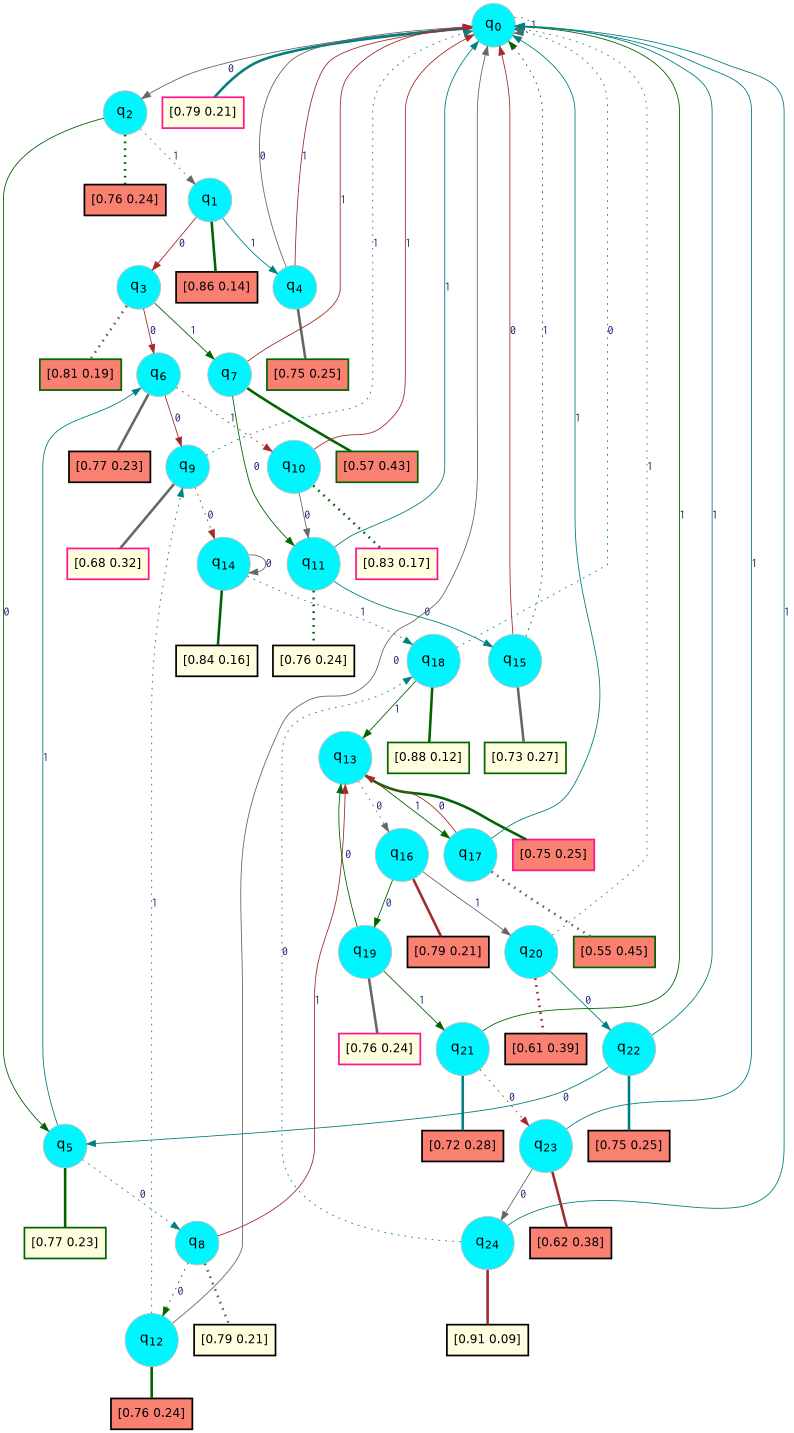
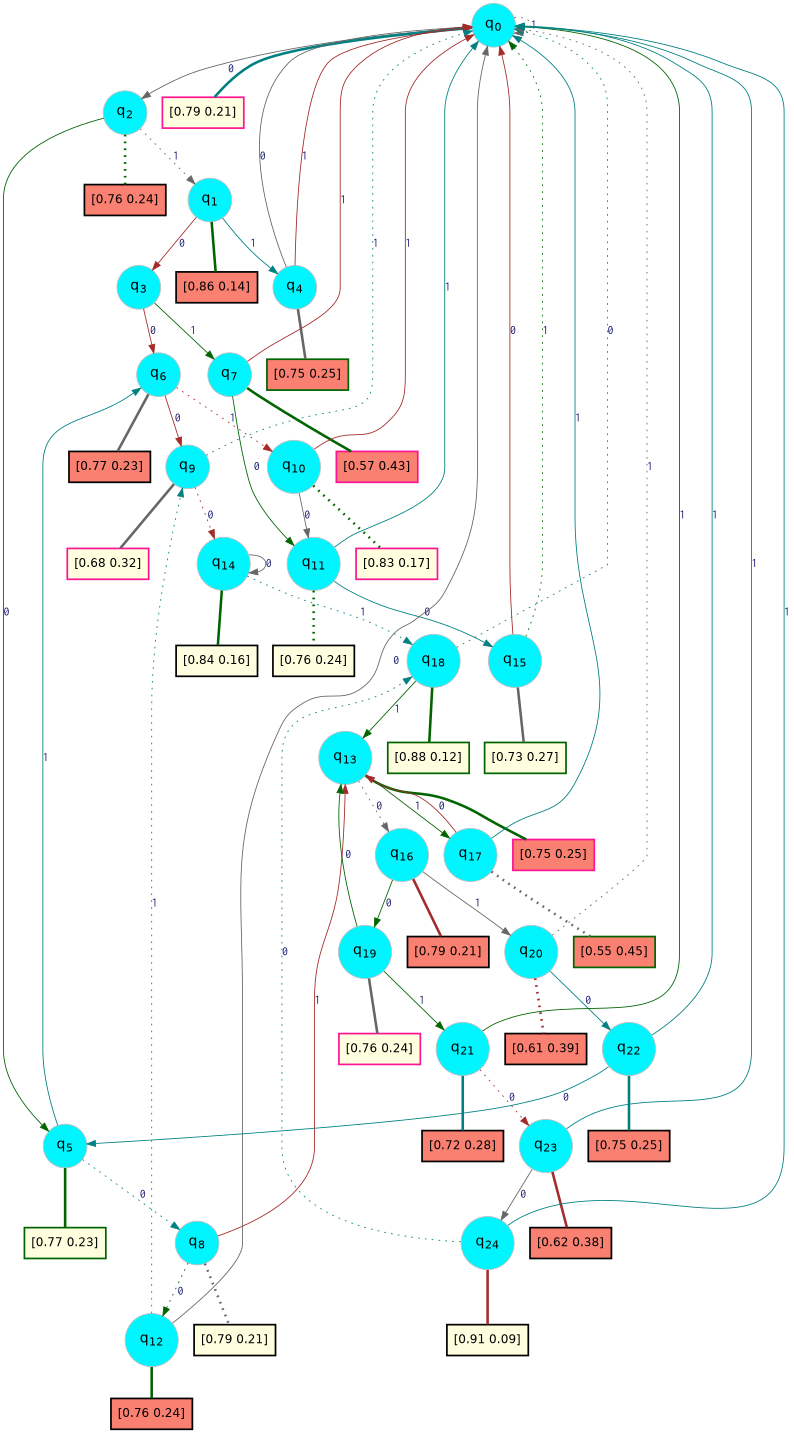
(81, 375) -> none
(377, 467) -> (377, 467)
